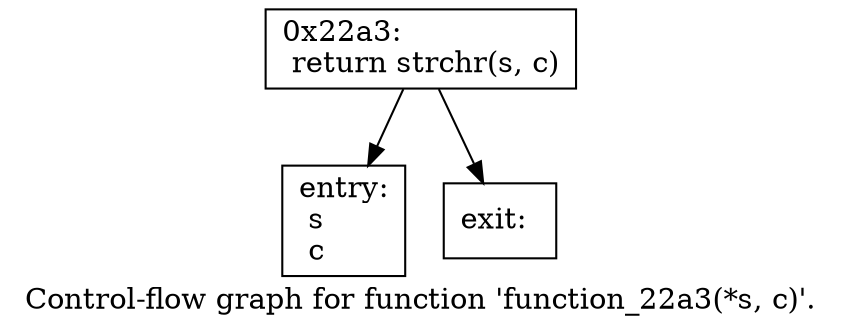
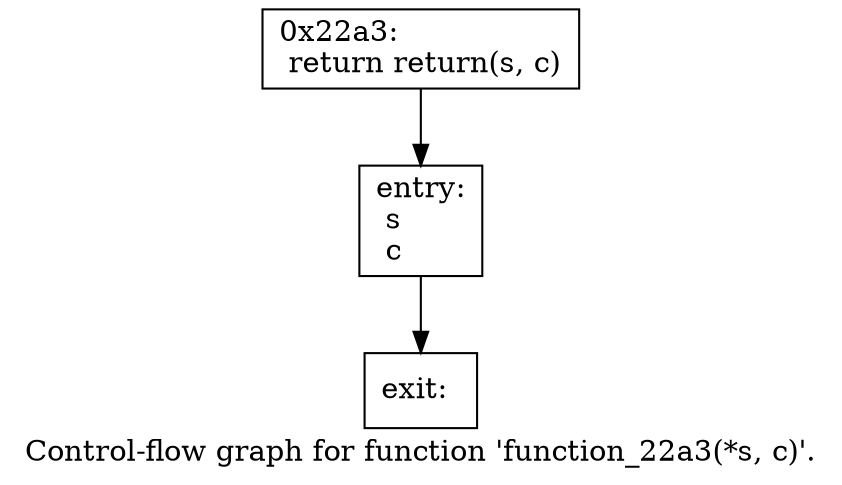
(421, 64) -> (421, 64)
(456, 126) -> (421, 304)
